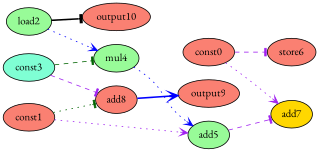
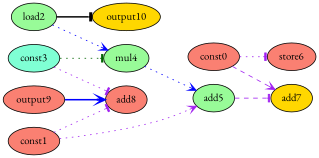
(116, 17) -> (126, 17)
(249, 52) -> (251, 57)
(72, 63) -> (80, 58)
(249, 80) -> (250, 76)
(72, 83) -> (80, 79)
(154, 97) -> (81, 100)
(73, 108) -> (80, 121)
